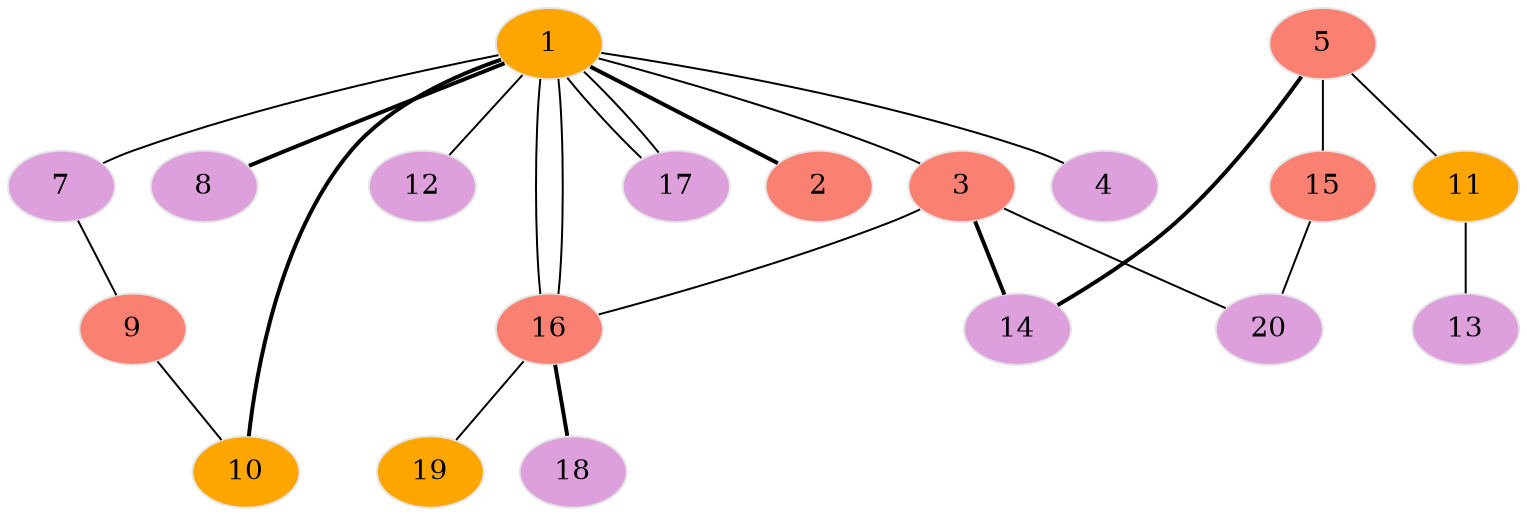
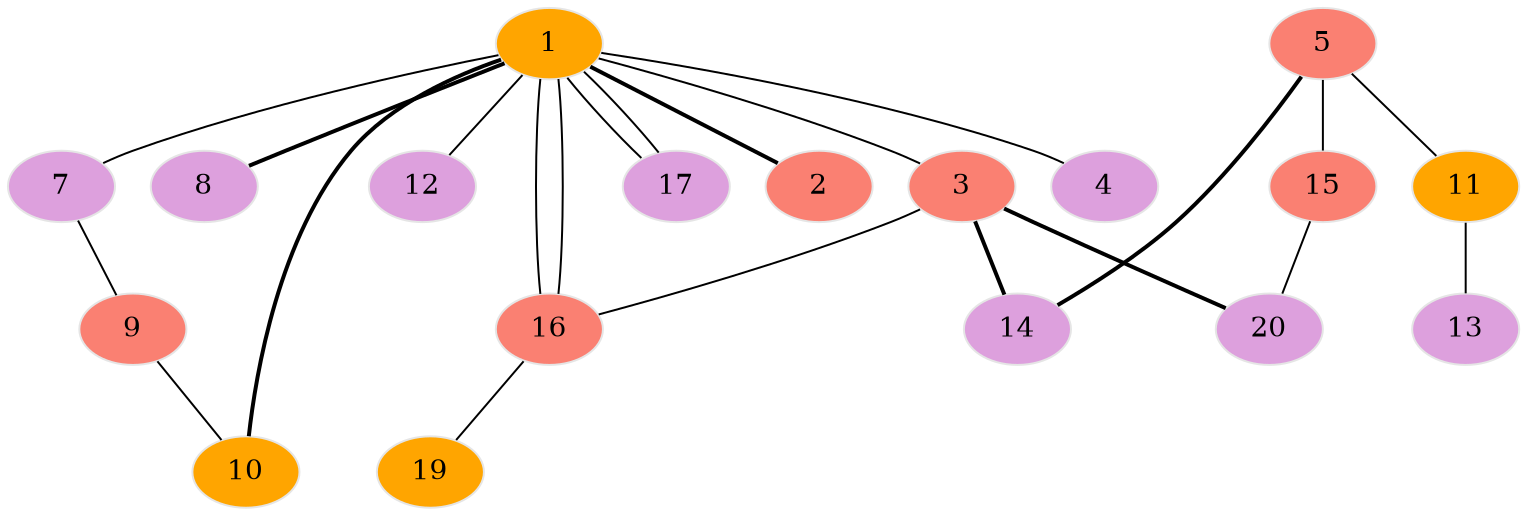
(1109, 256) -> (1109, 256)
(573, 472) -> none
